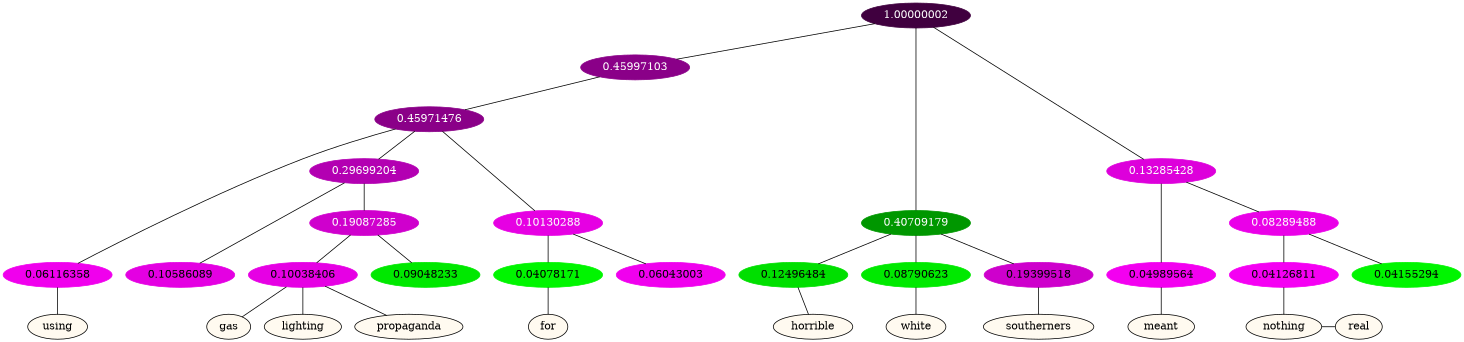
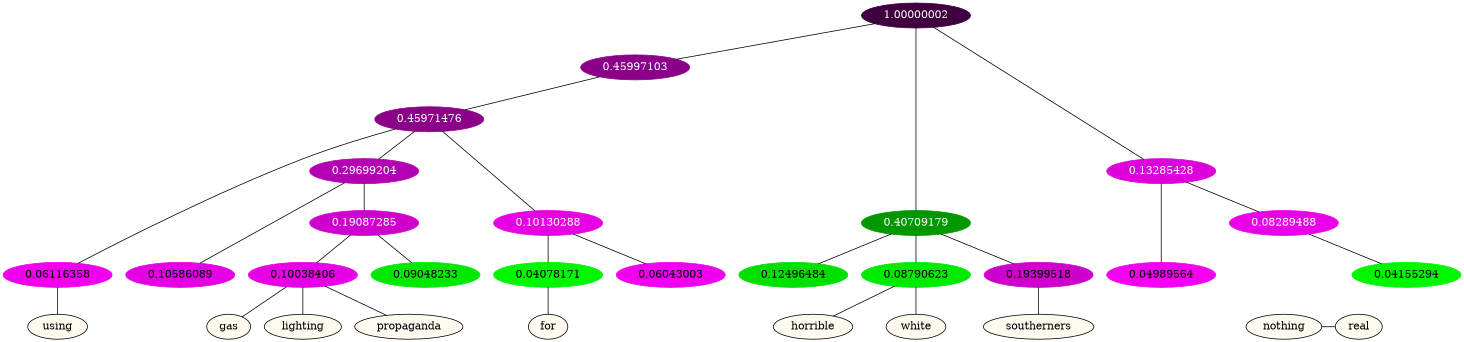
(1284, 275) -> none
(803, 301) -> (864, 301)
(1161, 327) -> none
